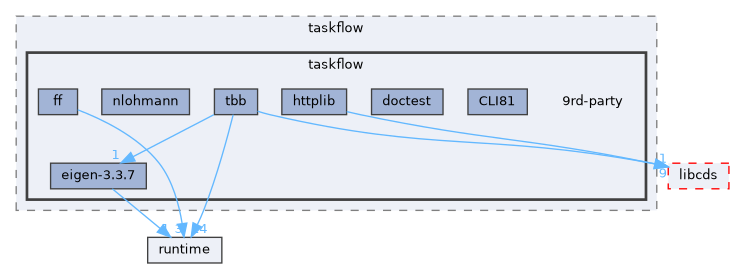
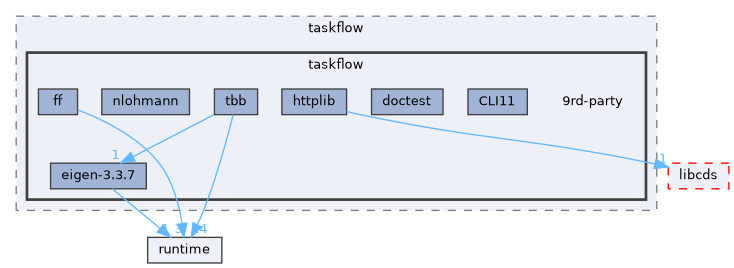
(498, 102) -> (498, 102)
(456, 141) -> none
